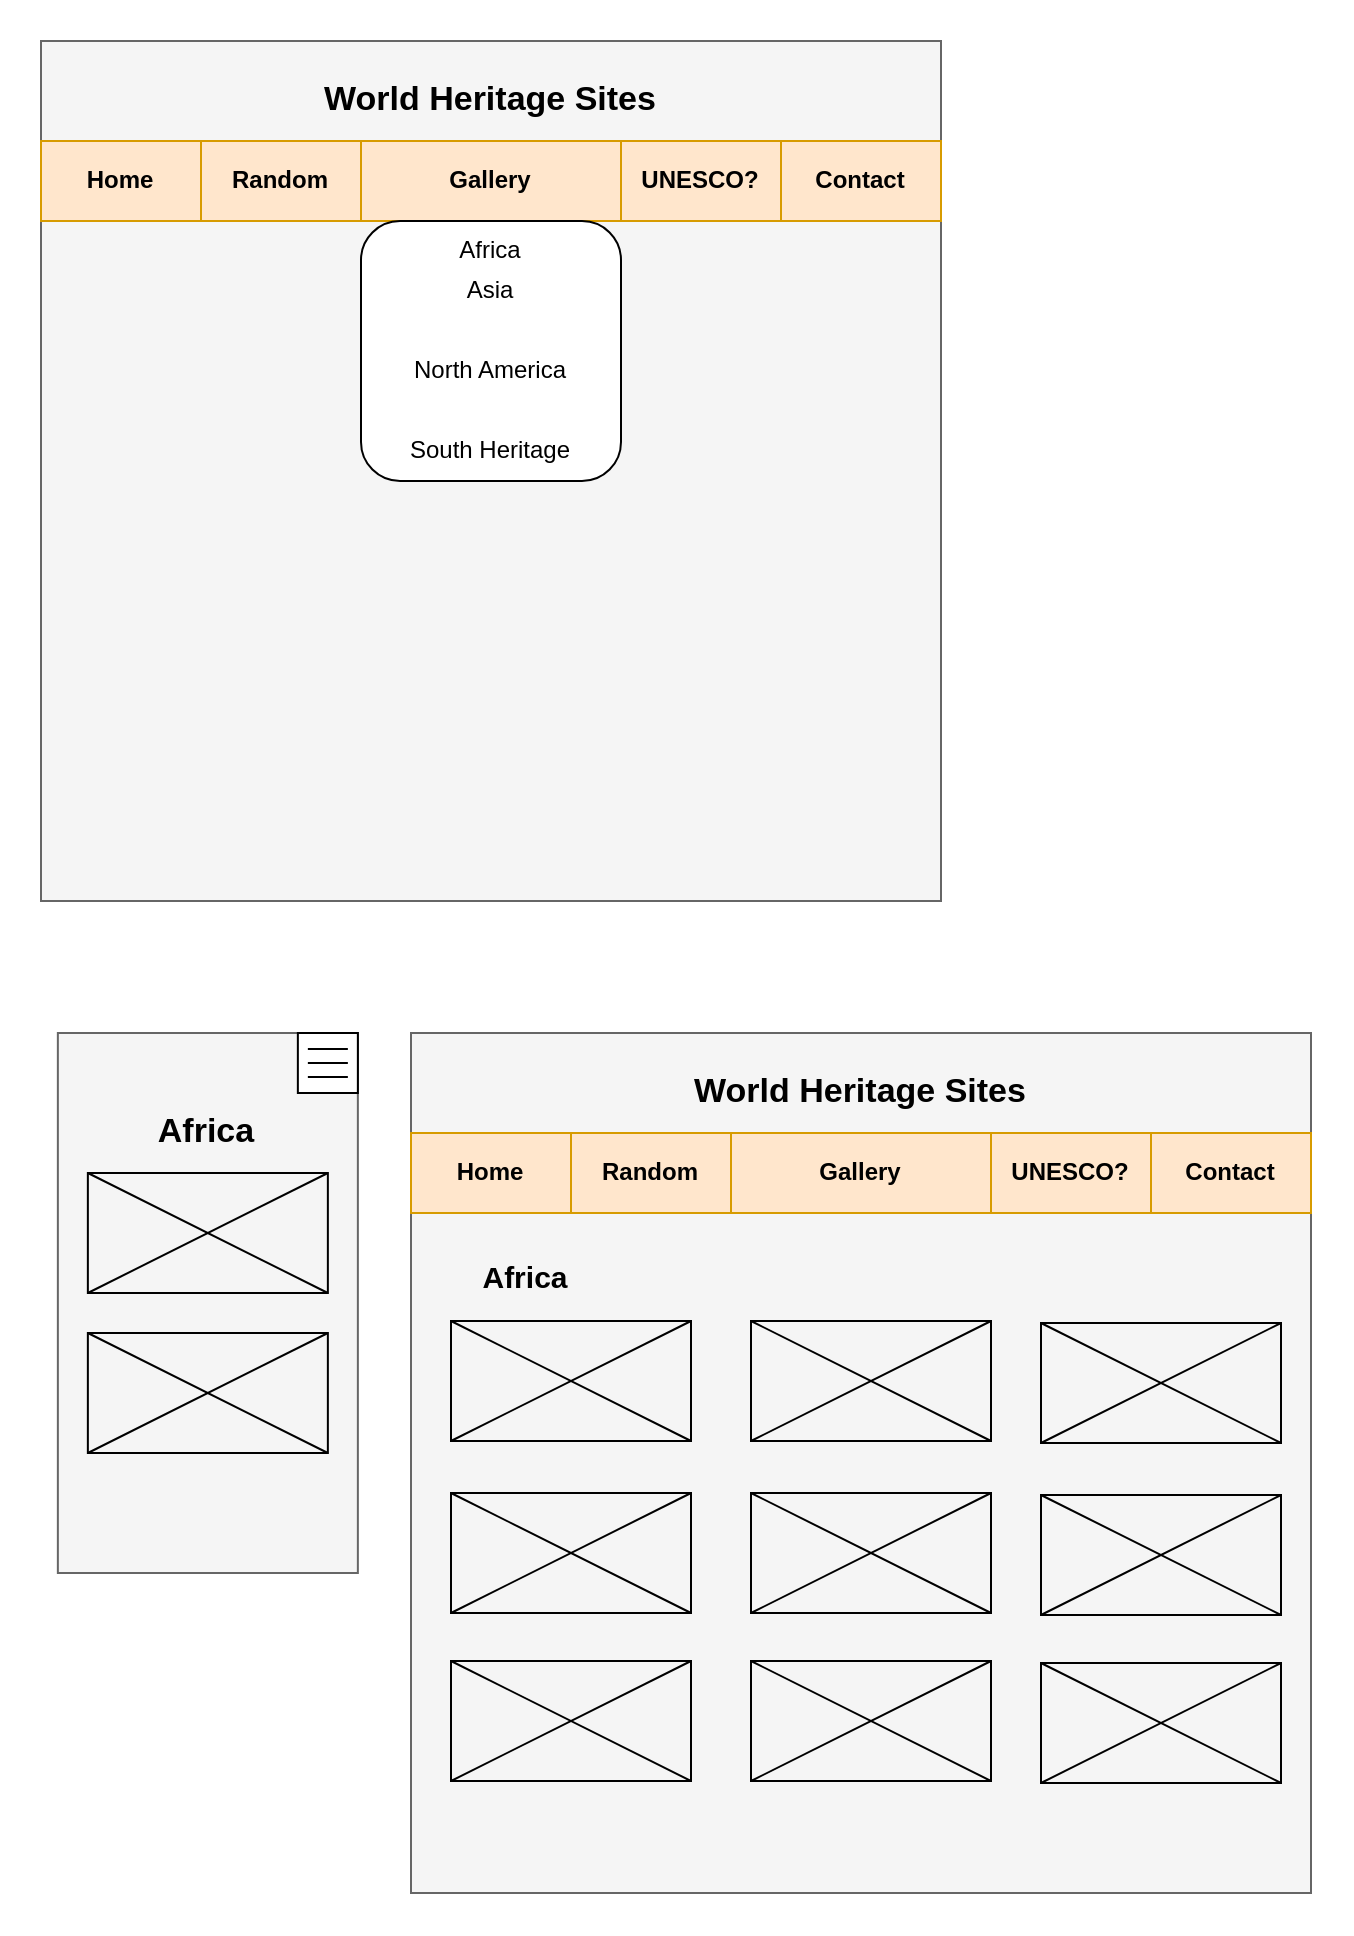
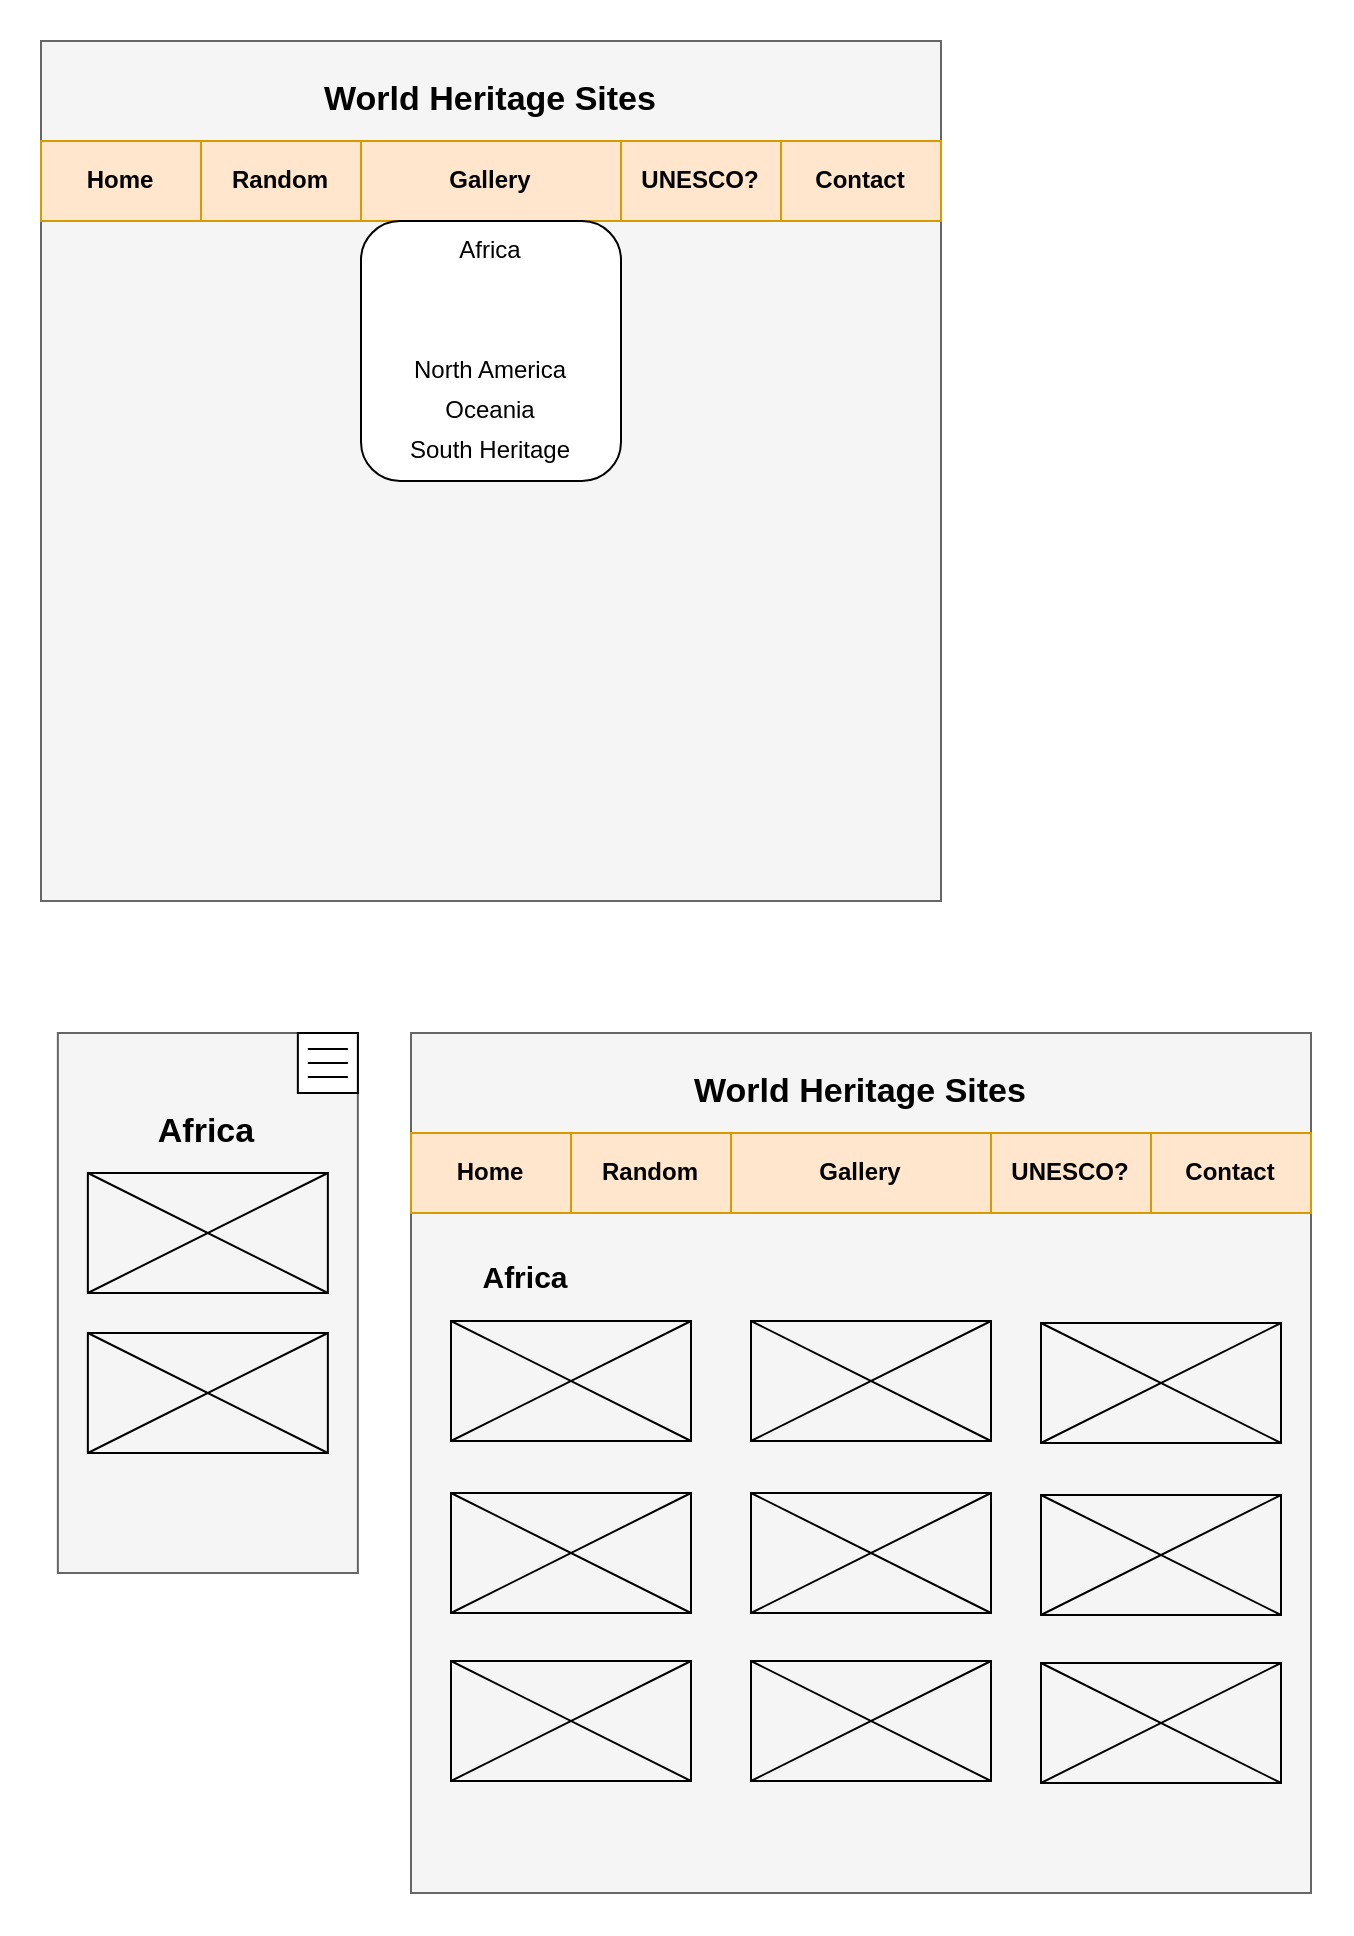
(491, 291) -> none
none -> (491, 411)
